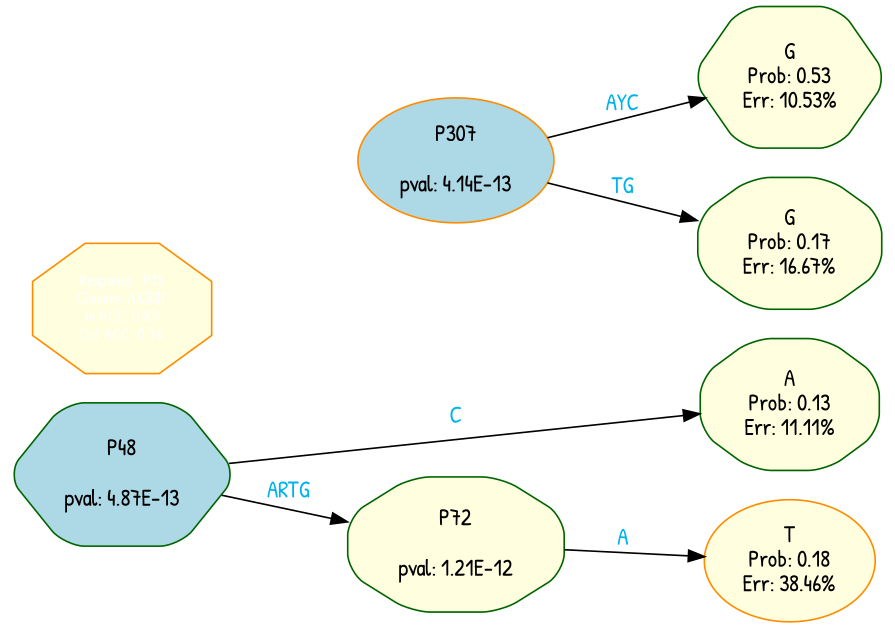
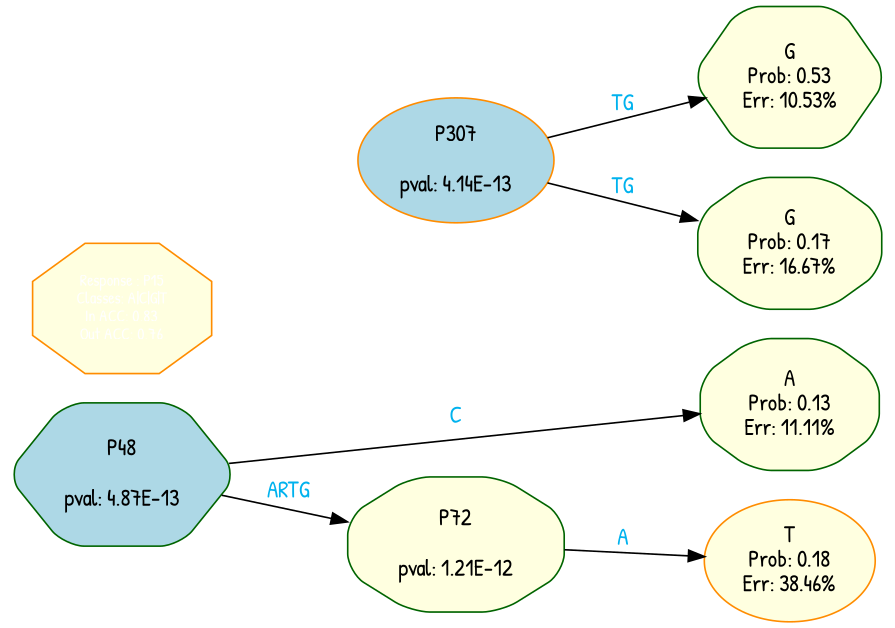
(623, 104) -> (623, 104)
